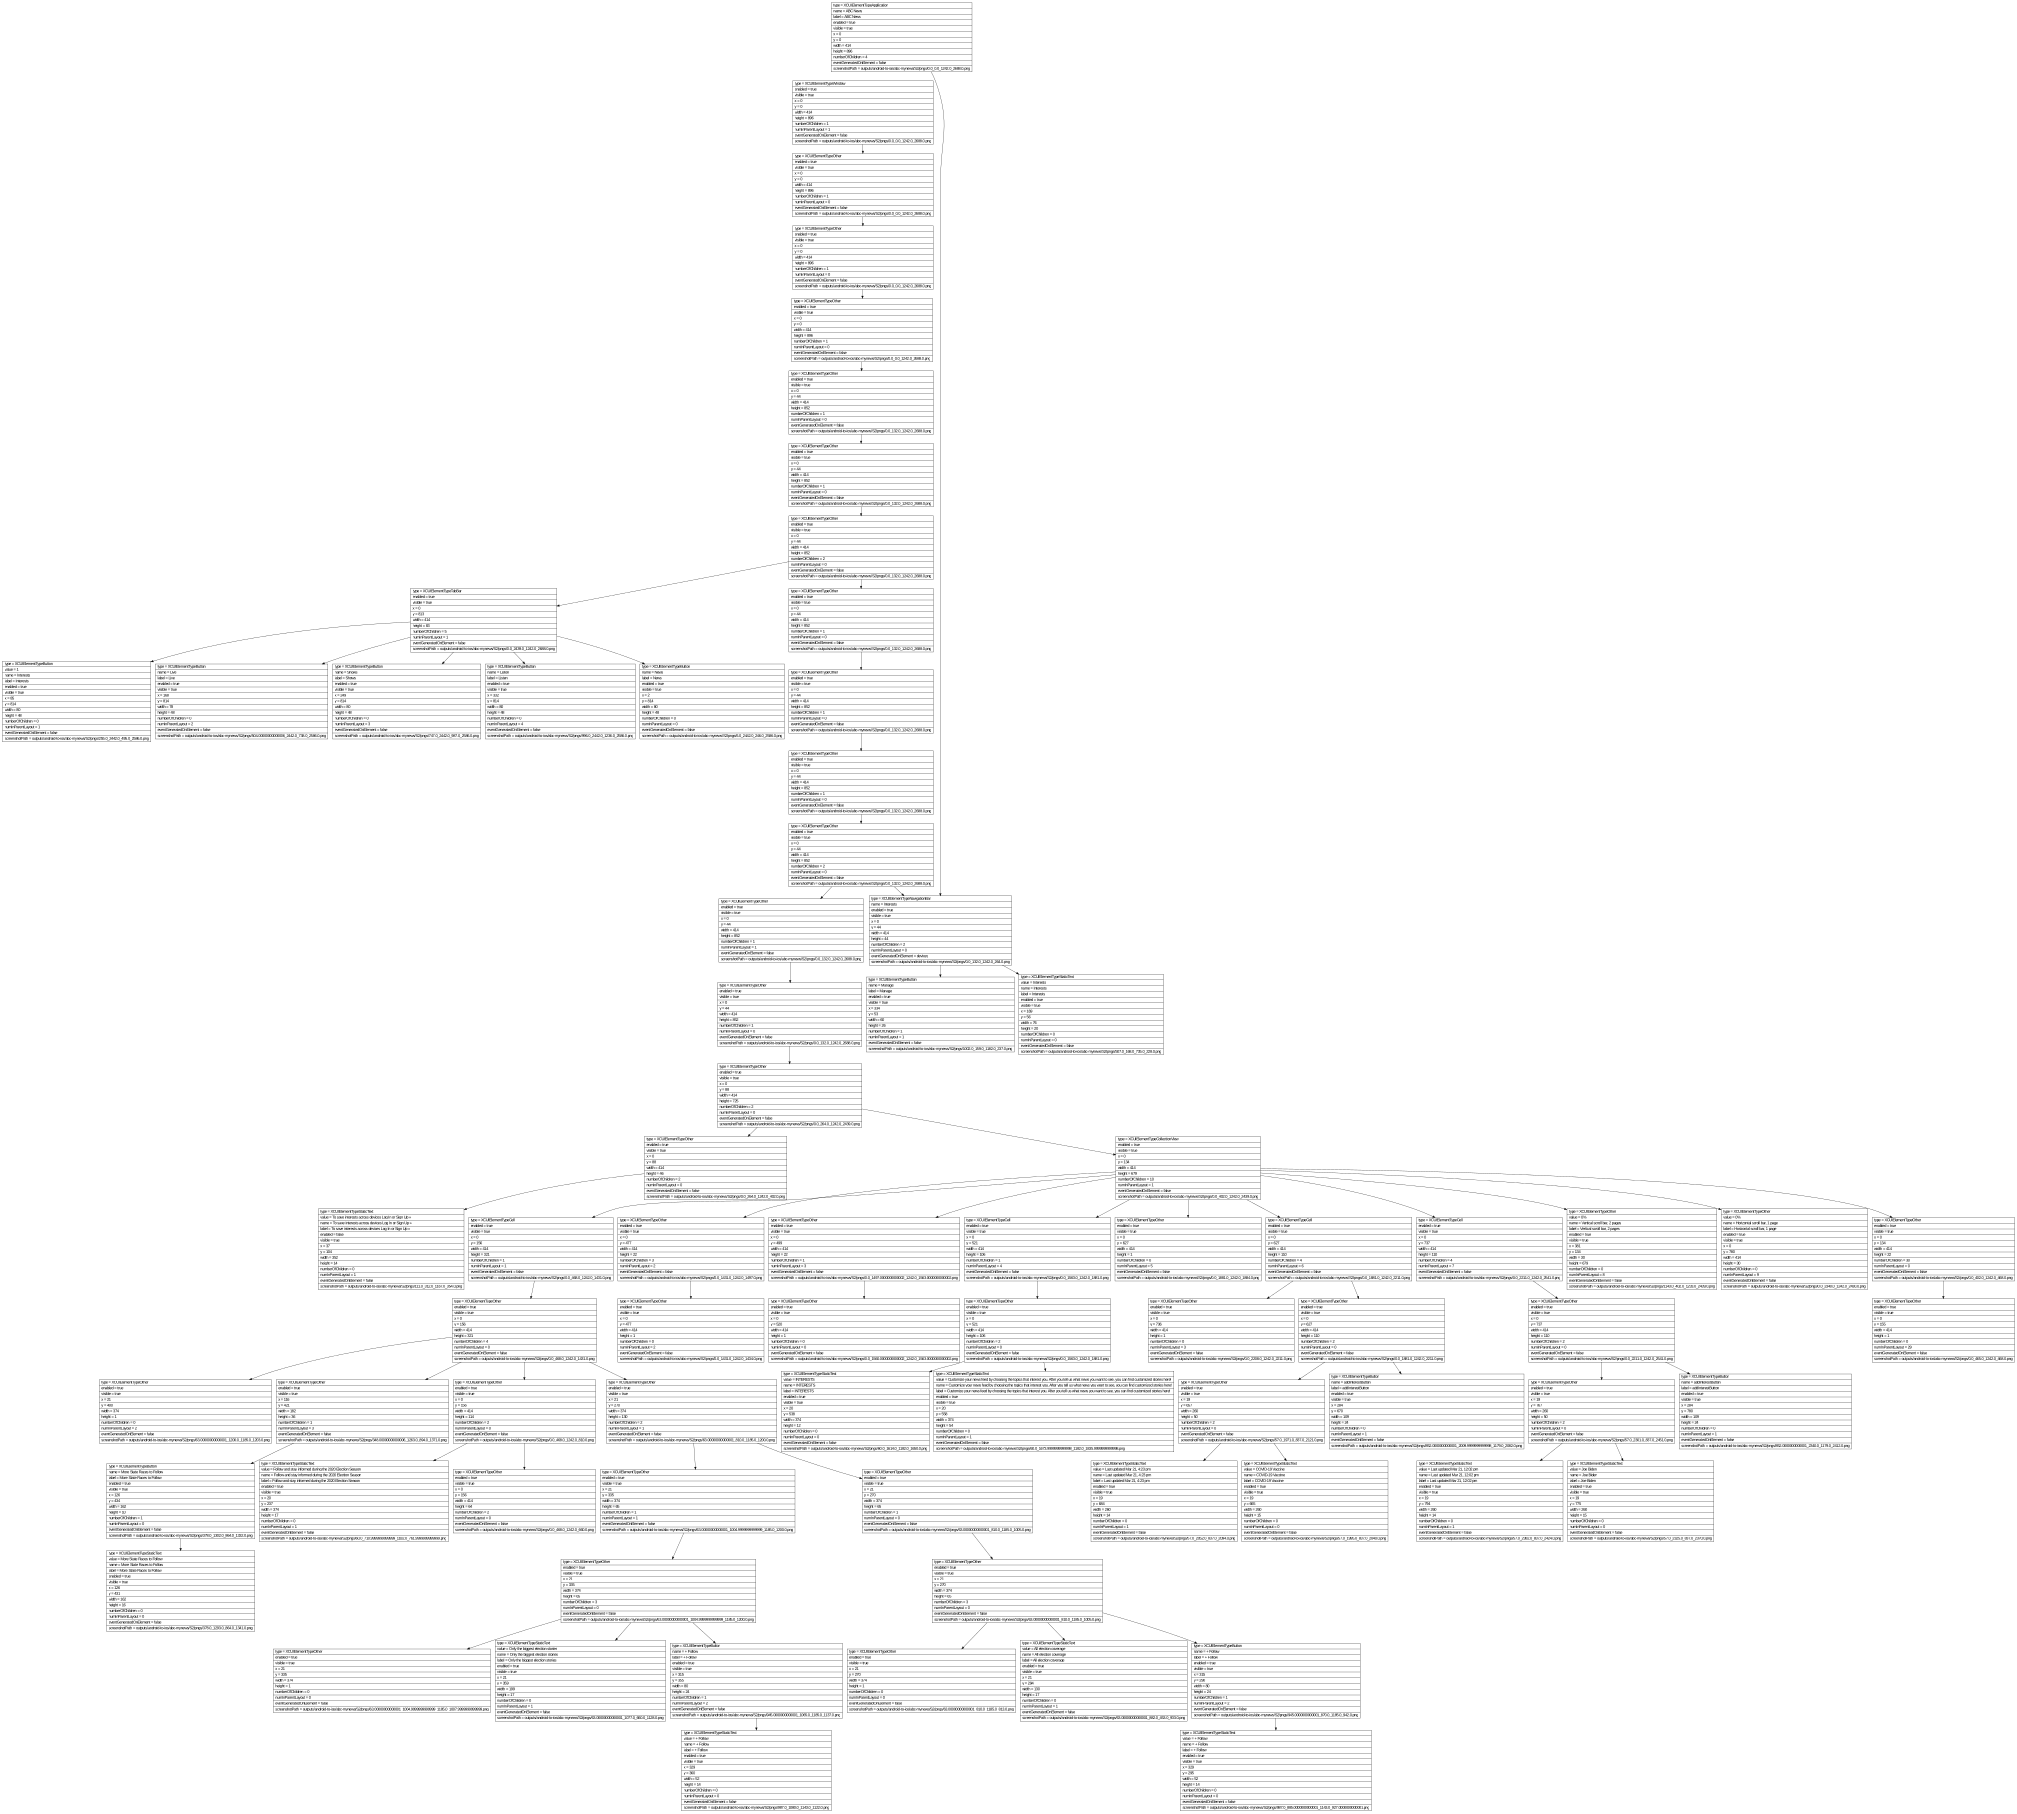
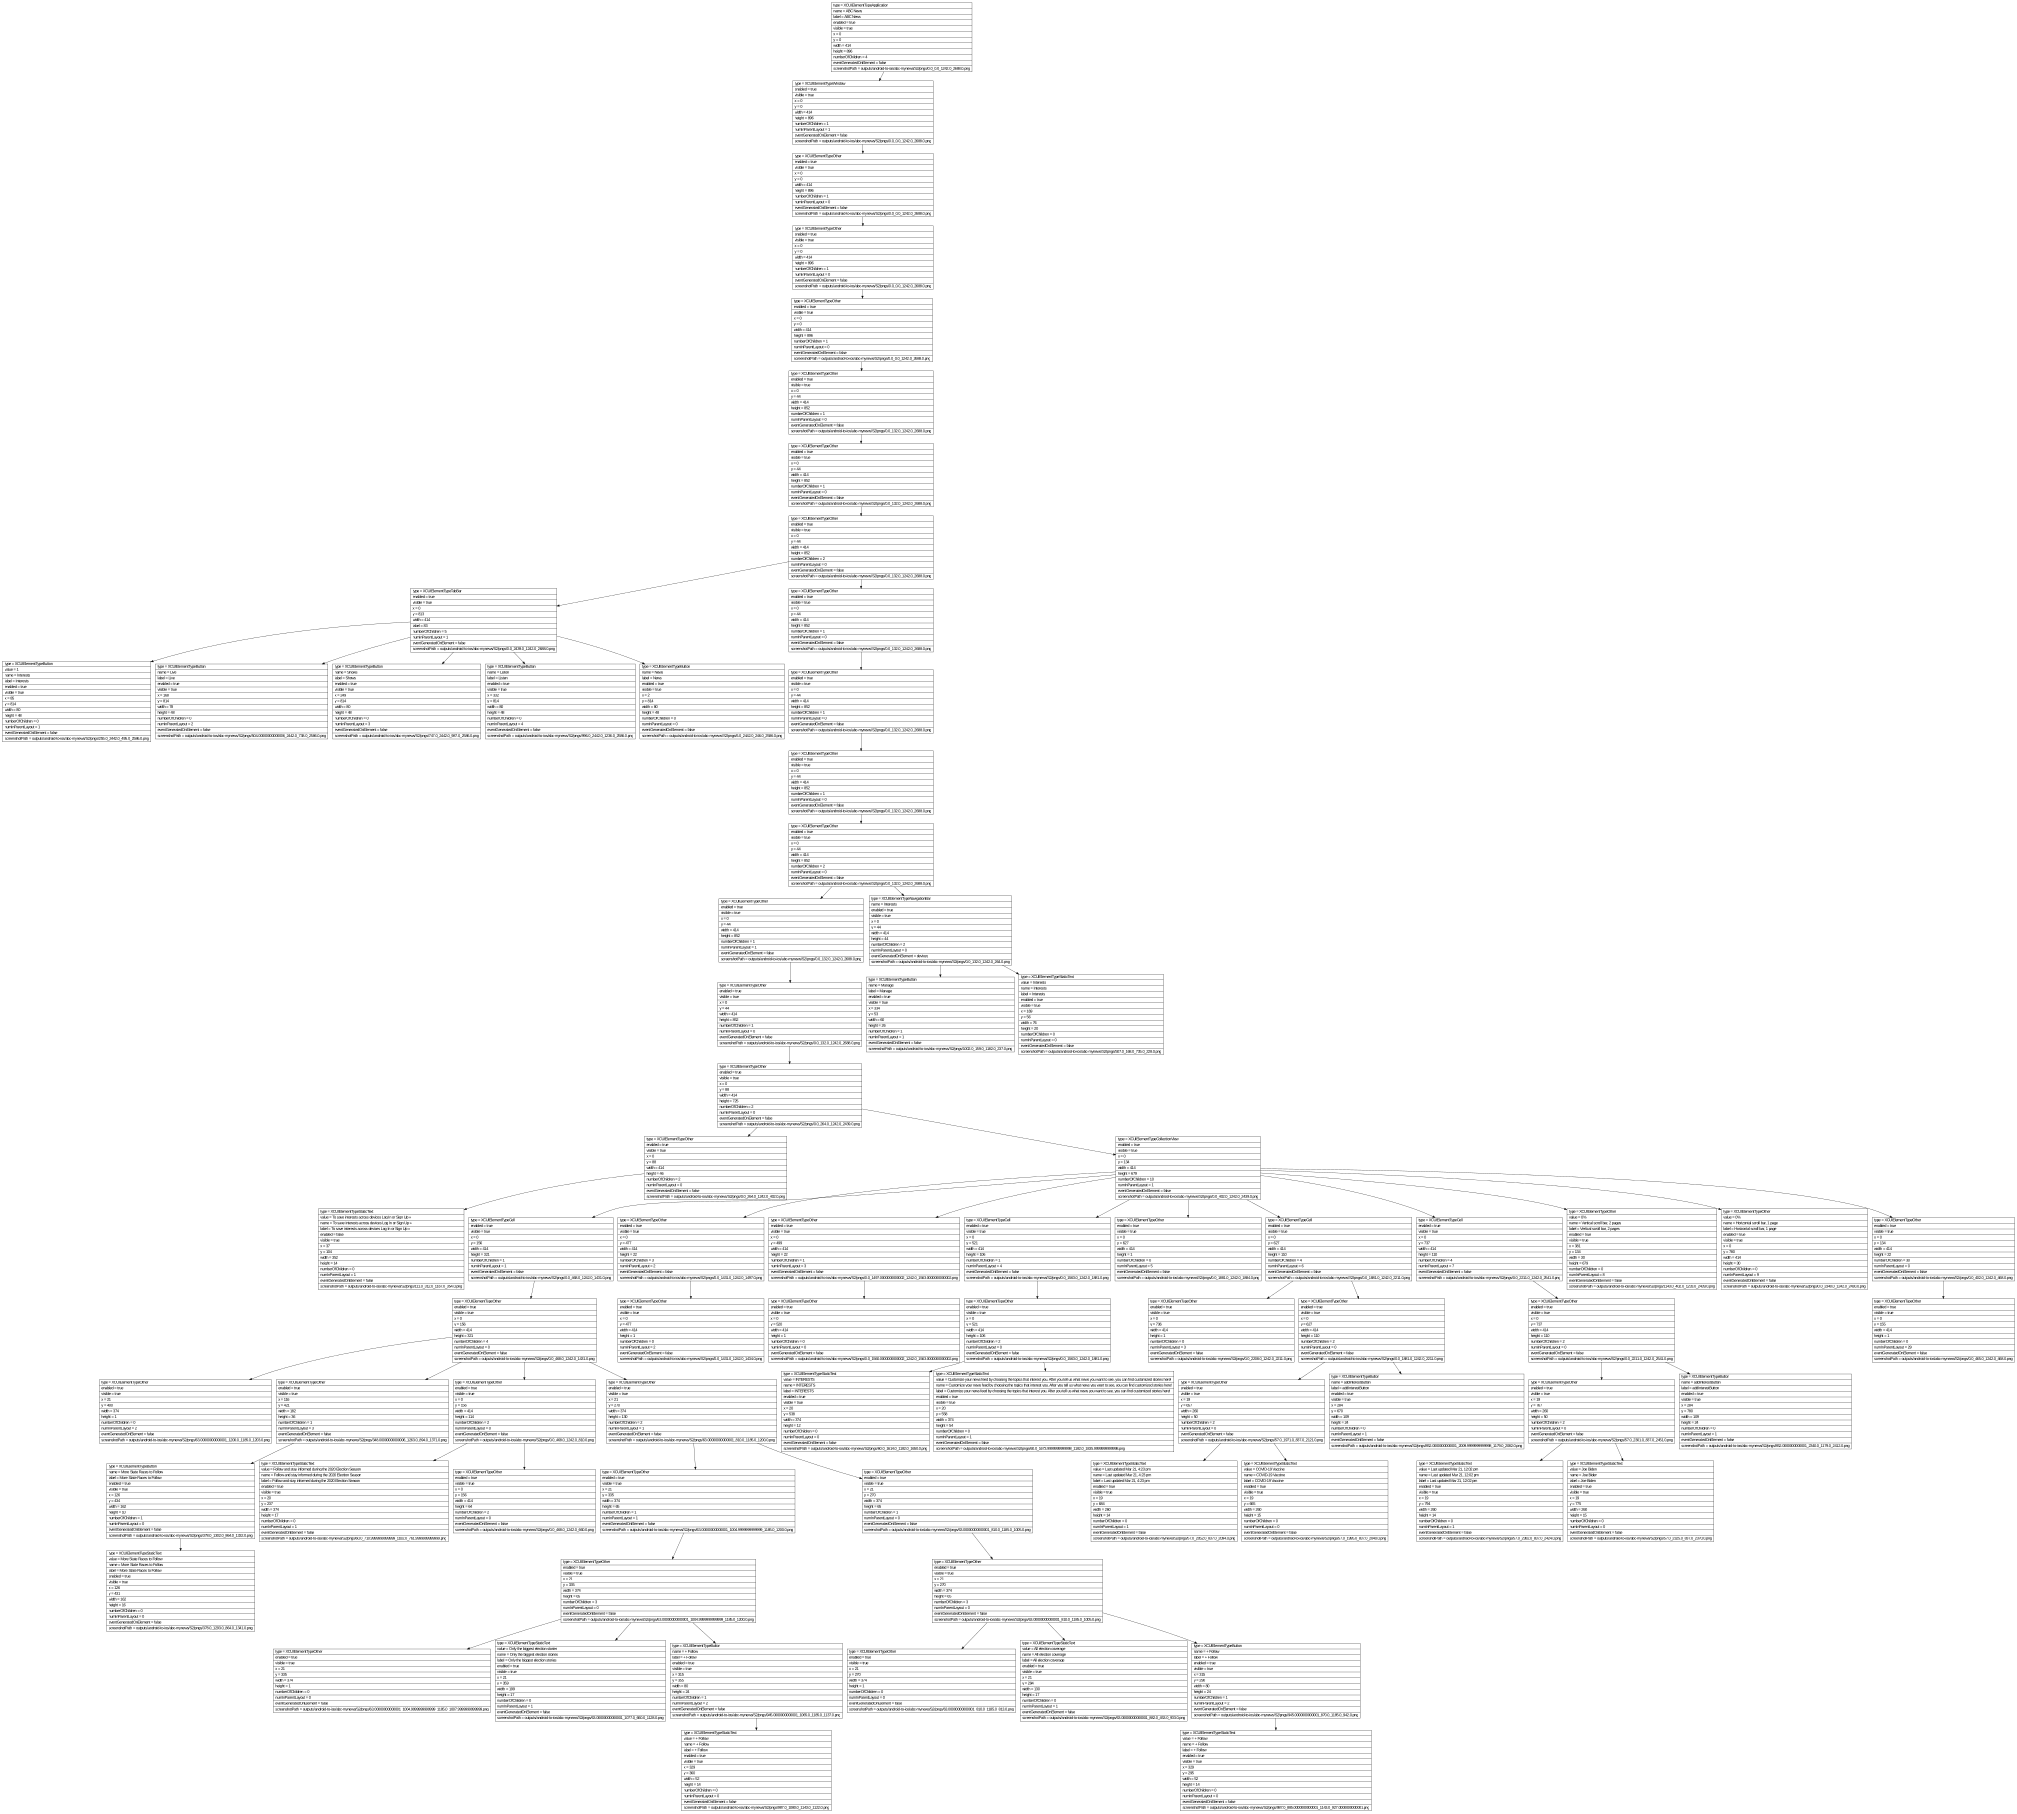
(940, 481) -> (882, 75)
(421, 626) -> (420, 626)
